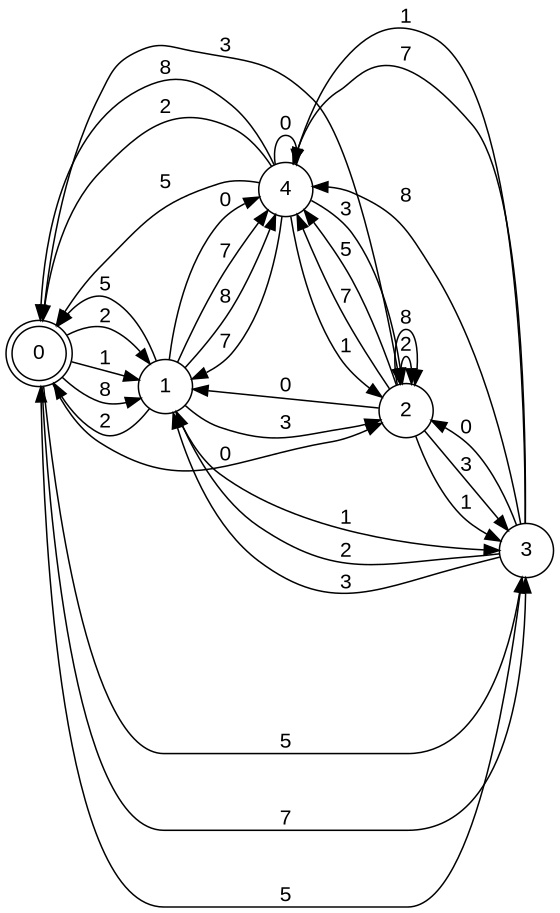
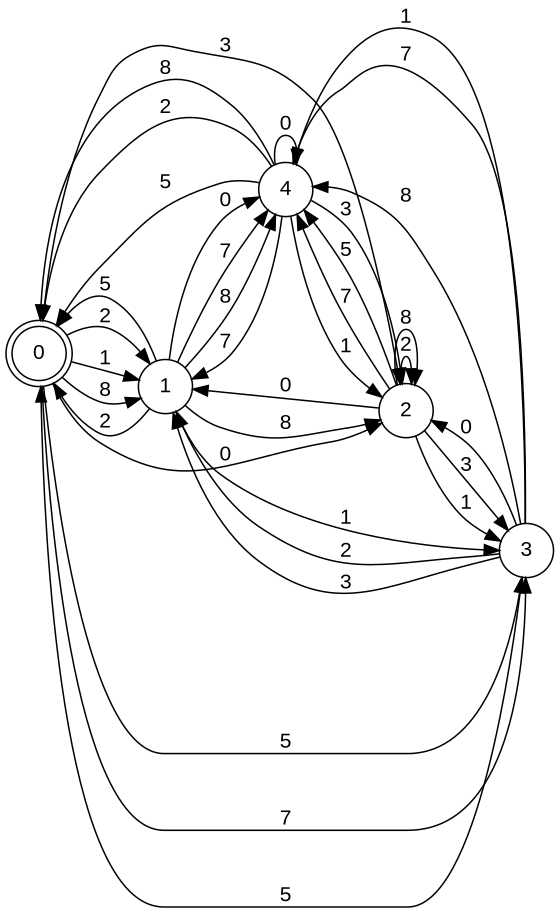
(286, 423) -> (286, 423)
